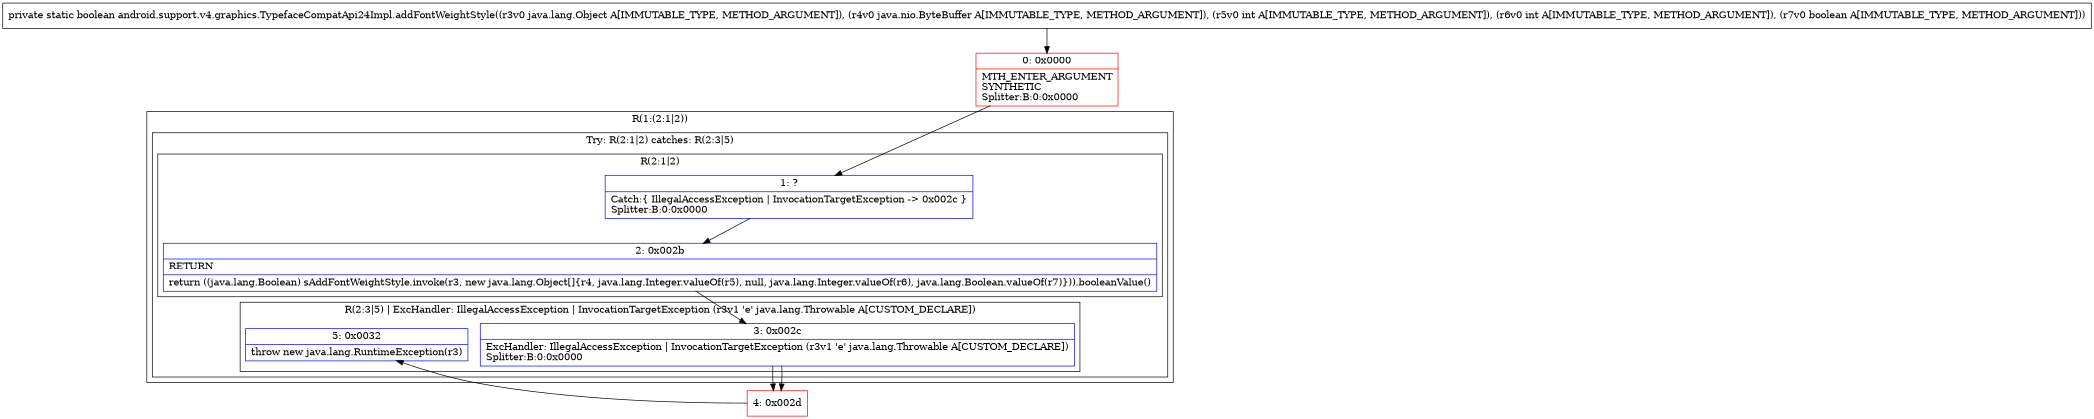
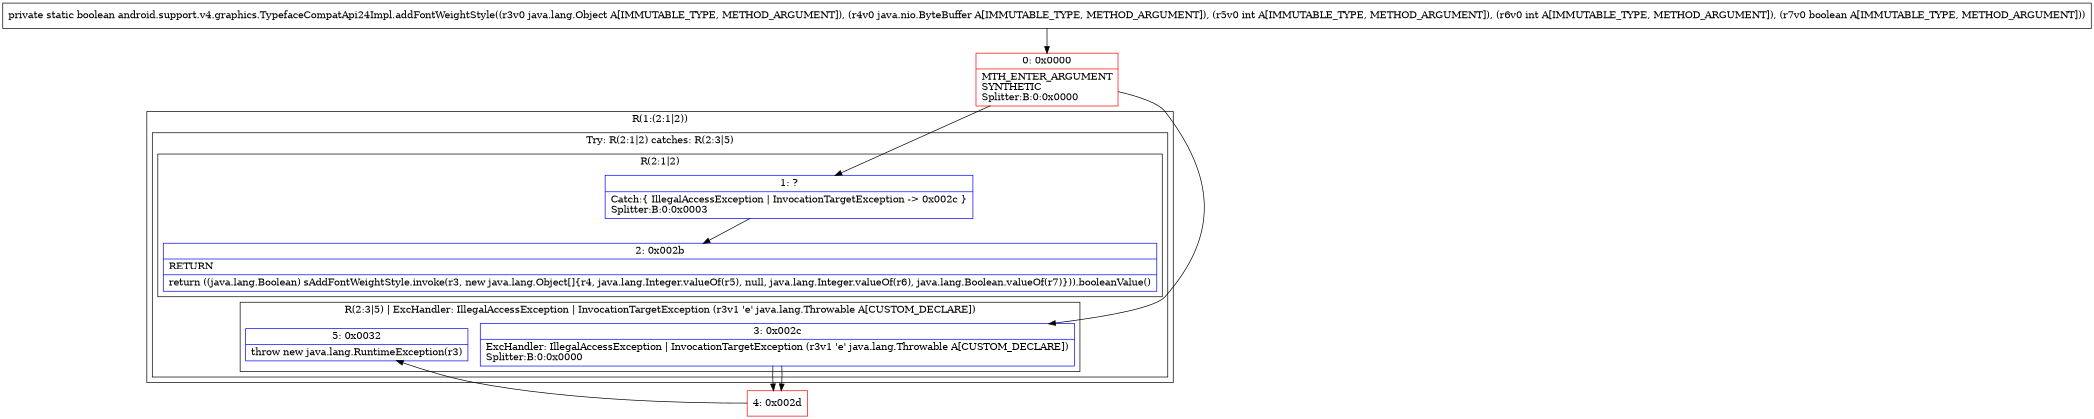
(659, 210) -> (659, 210)
(720, 307) -> (1200, 235)
